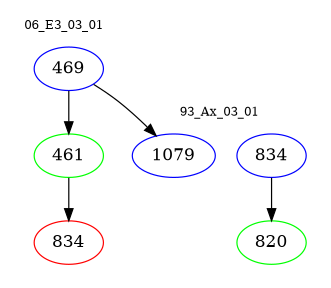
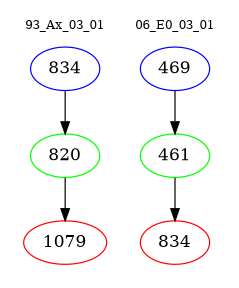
(64, 26) -> (175, 26)
(131, 112) -> (65, 193)
(174, 156) -> (65, 243)
